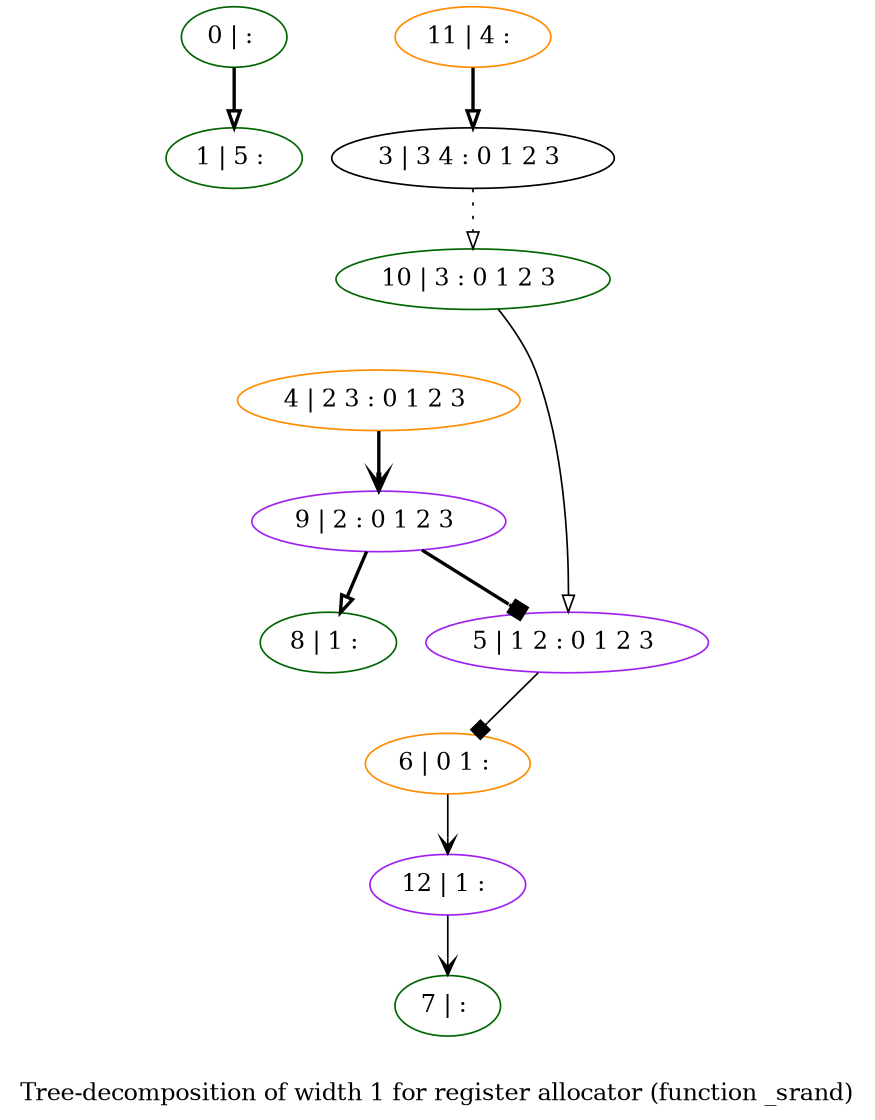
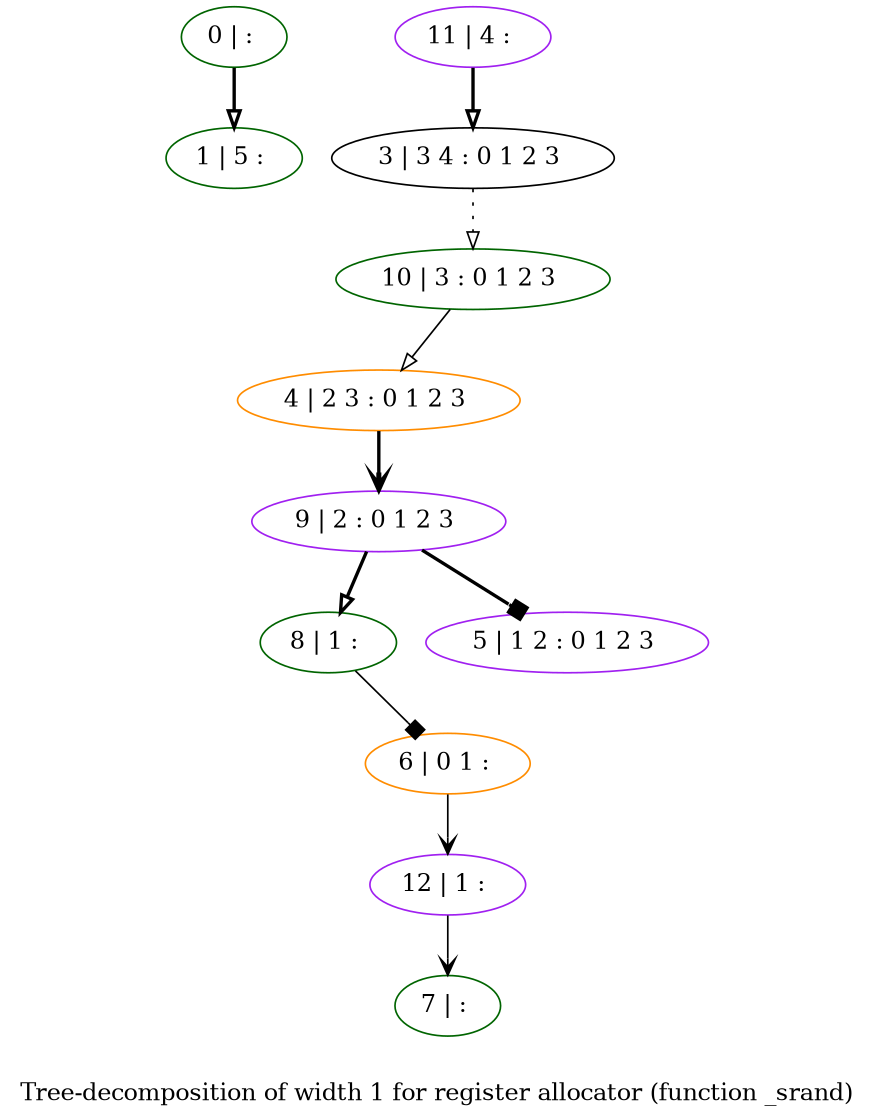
(473, 37) -> (473, 37)
(556, 446) -> (431, 333)
(513, 698) -> (382, 697)
